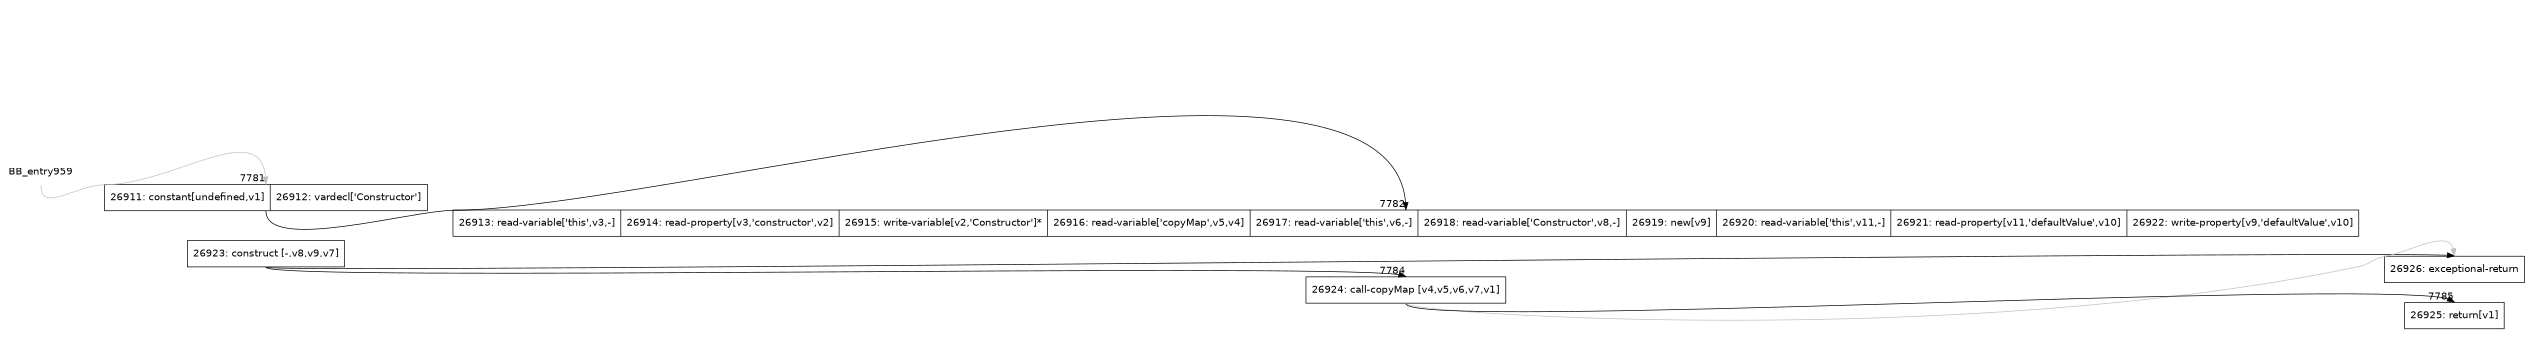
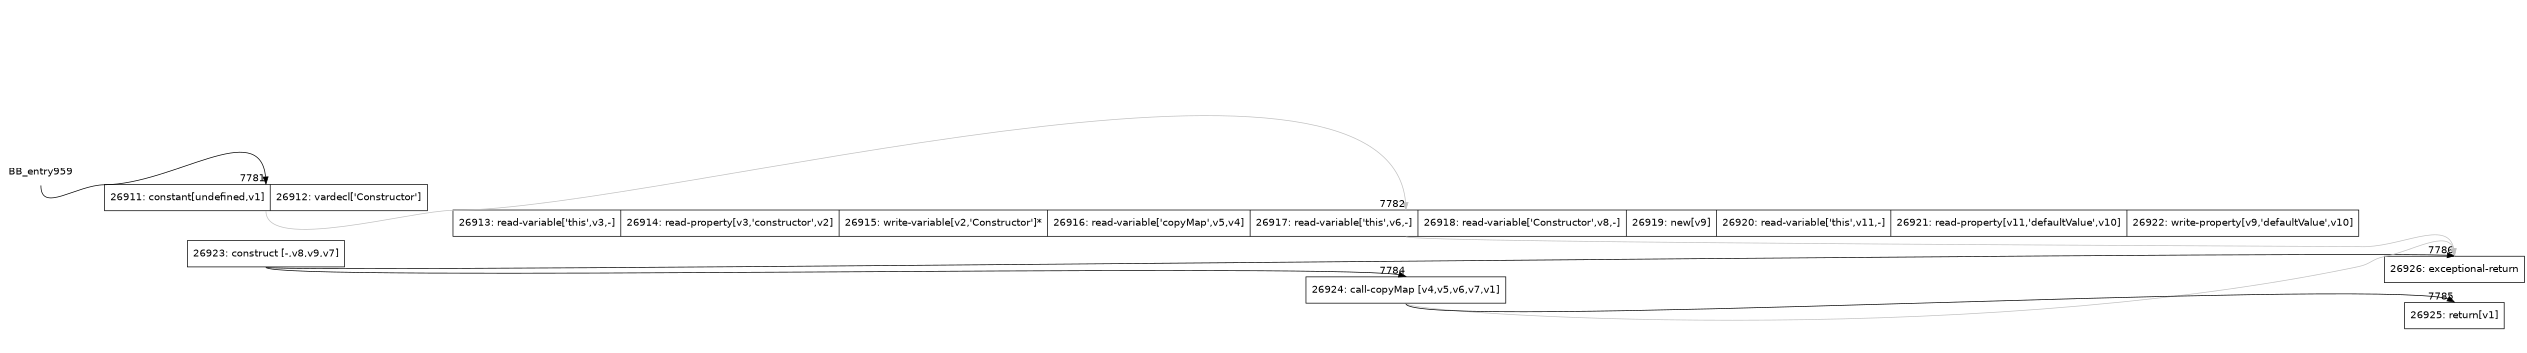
(847, 154) -> (847, 154)
(156, 175) -> (156, 175)
none -> (1934, 244)
